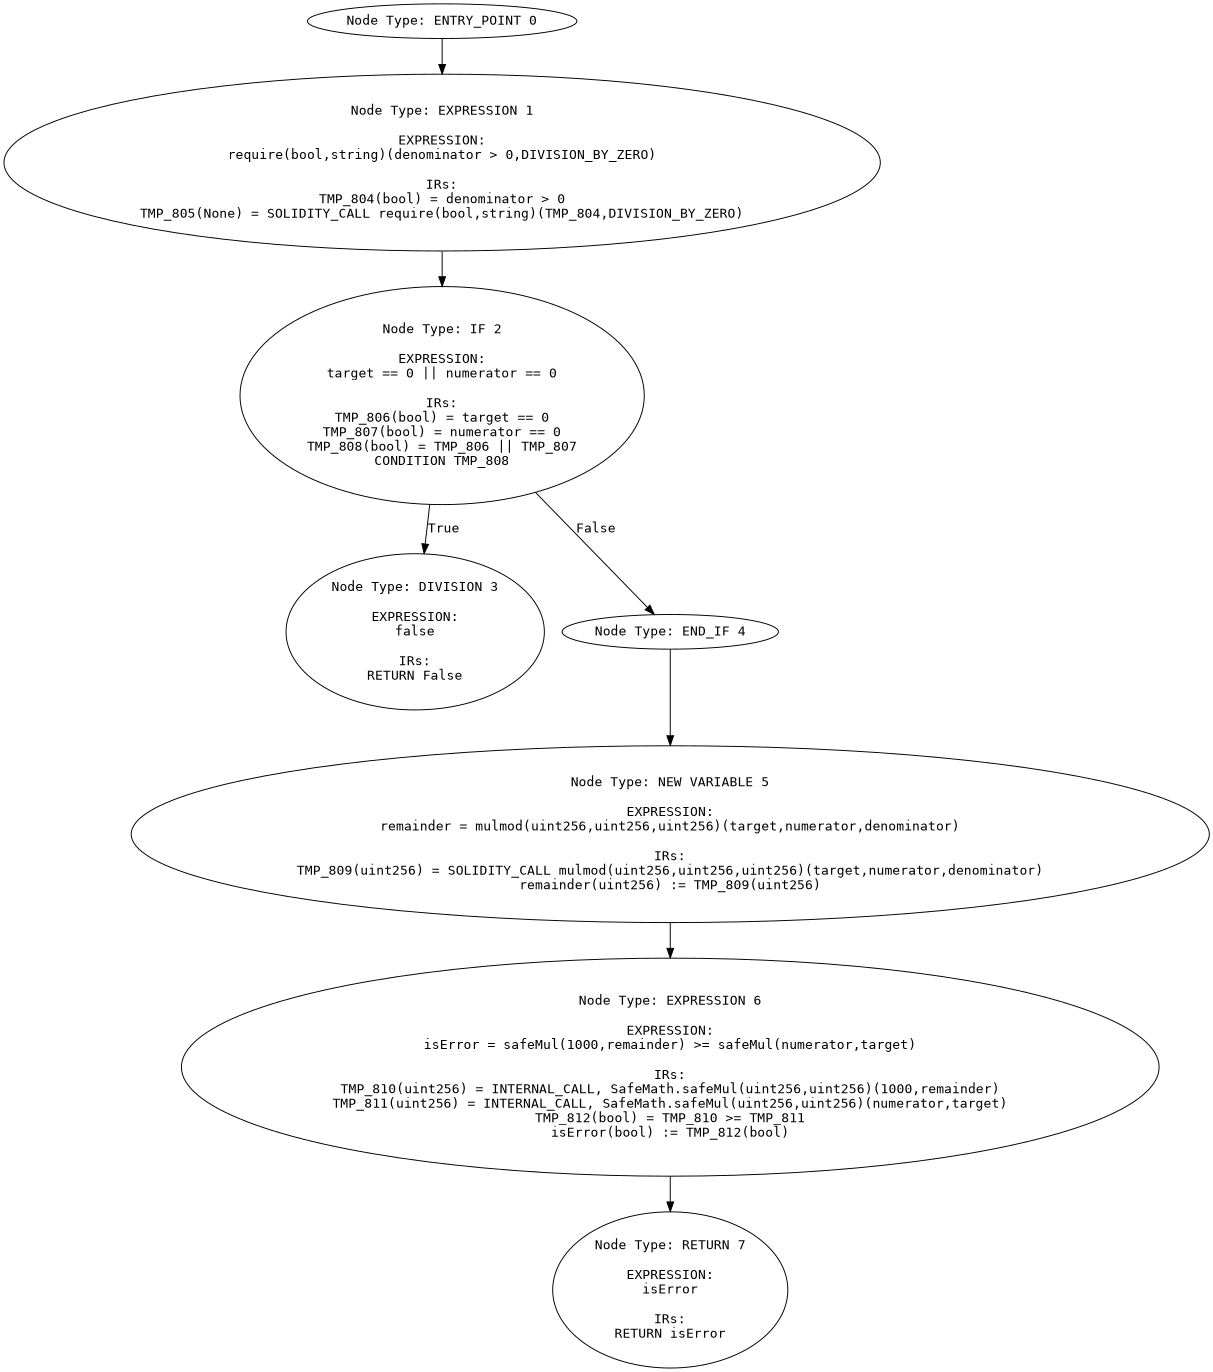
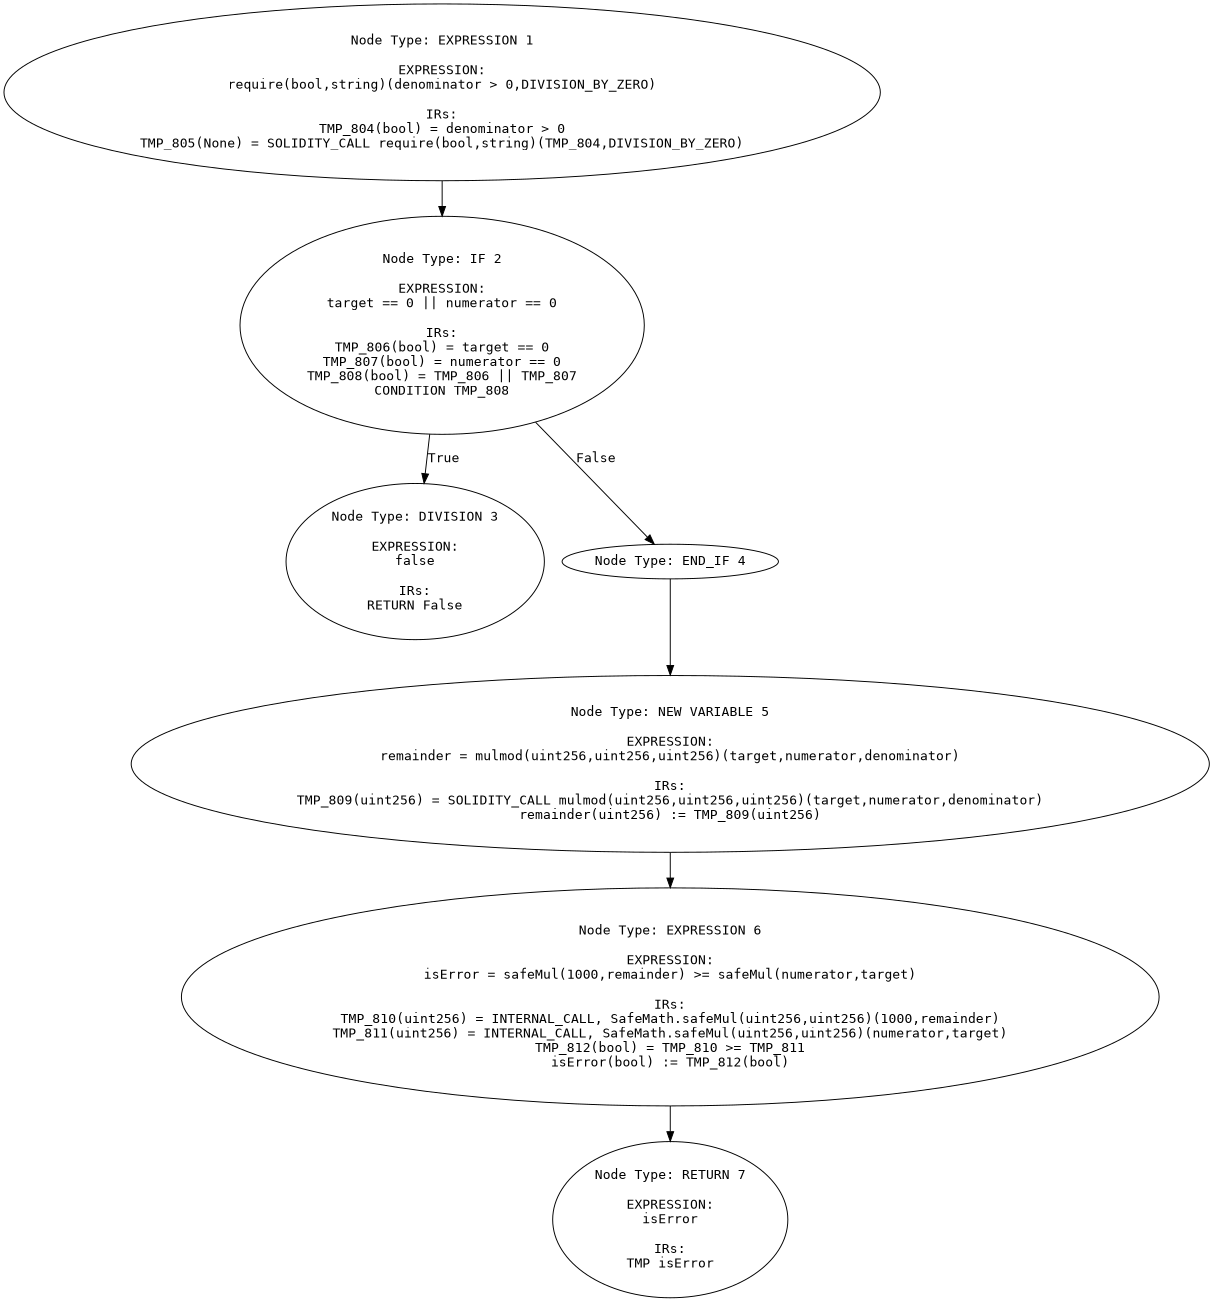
(442, 21) -> none
(670, 1290) -> (670, 1220)
